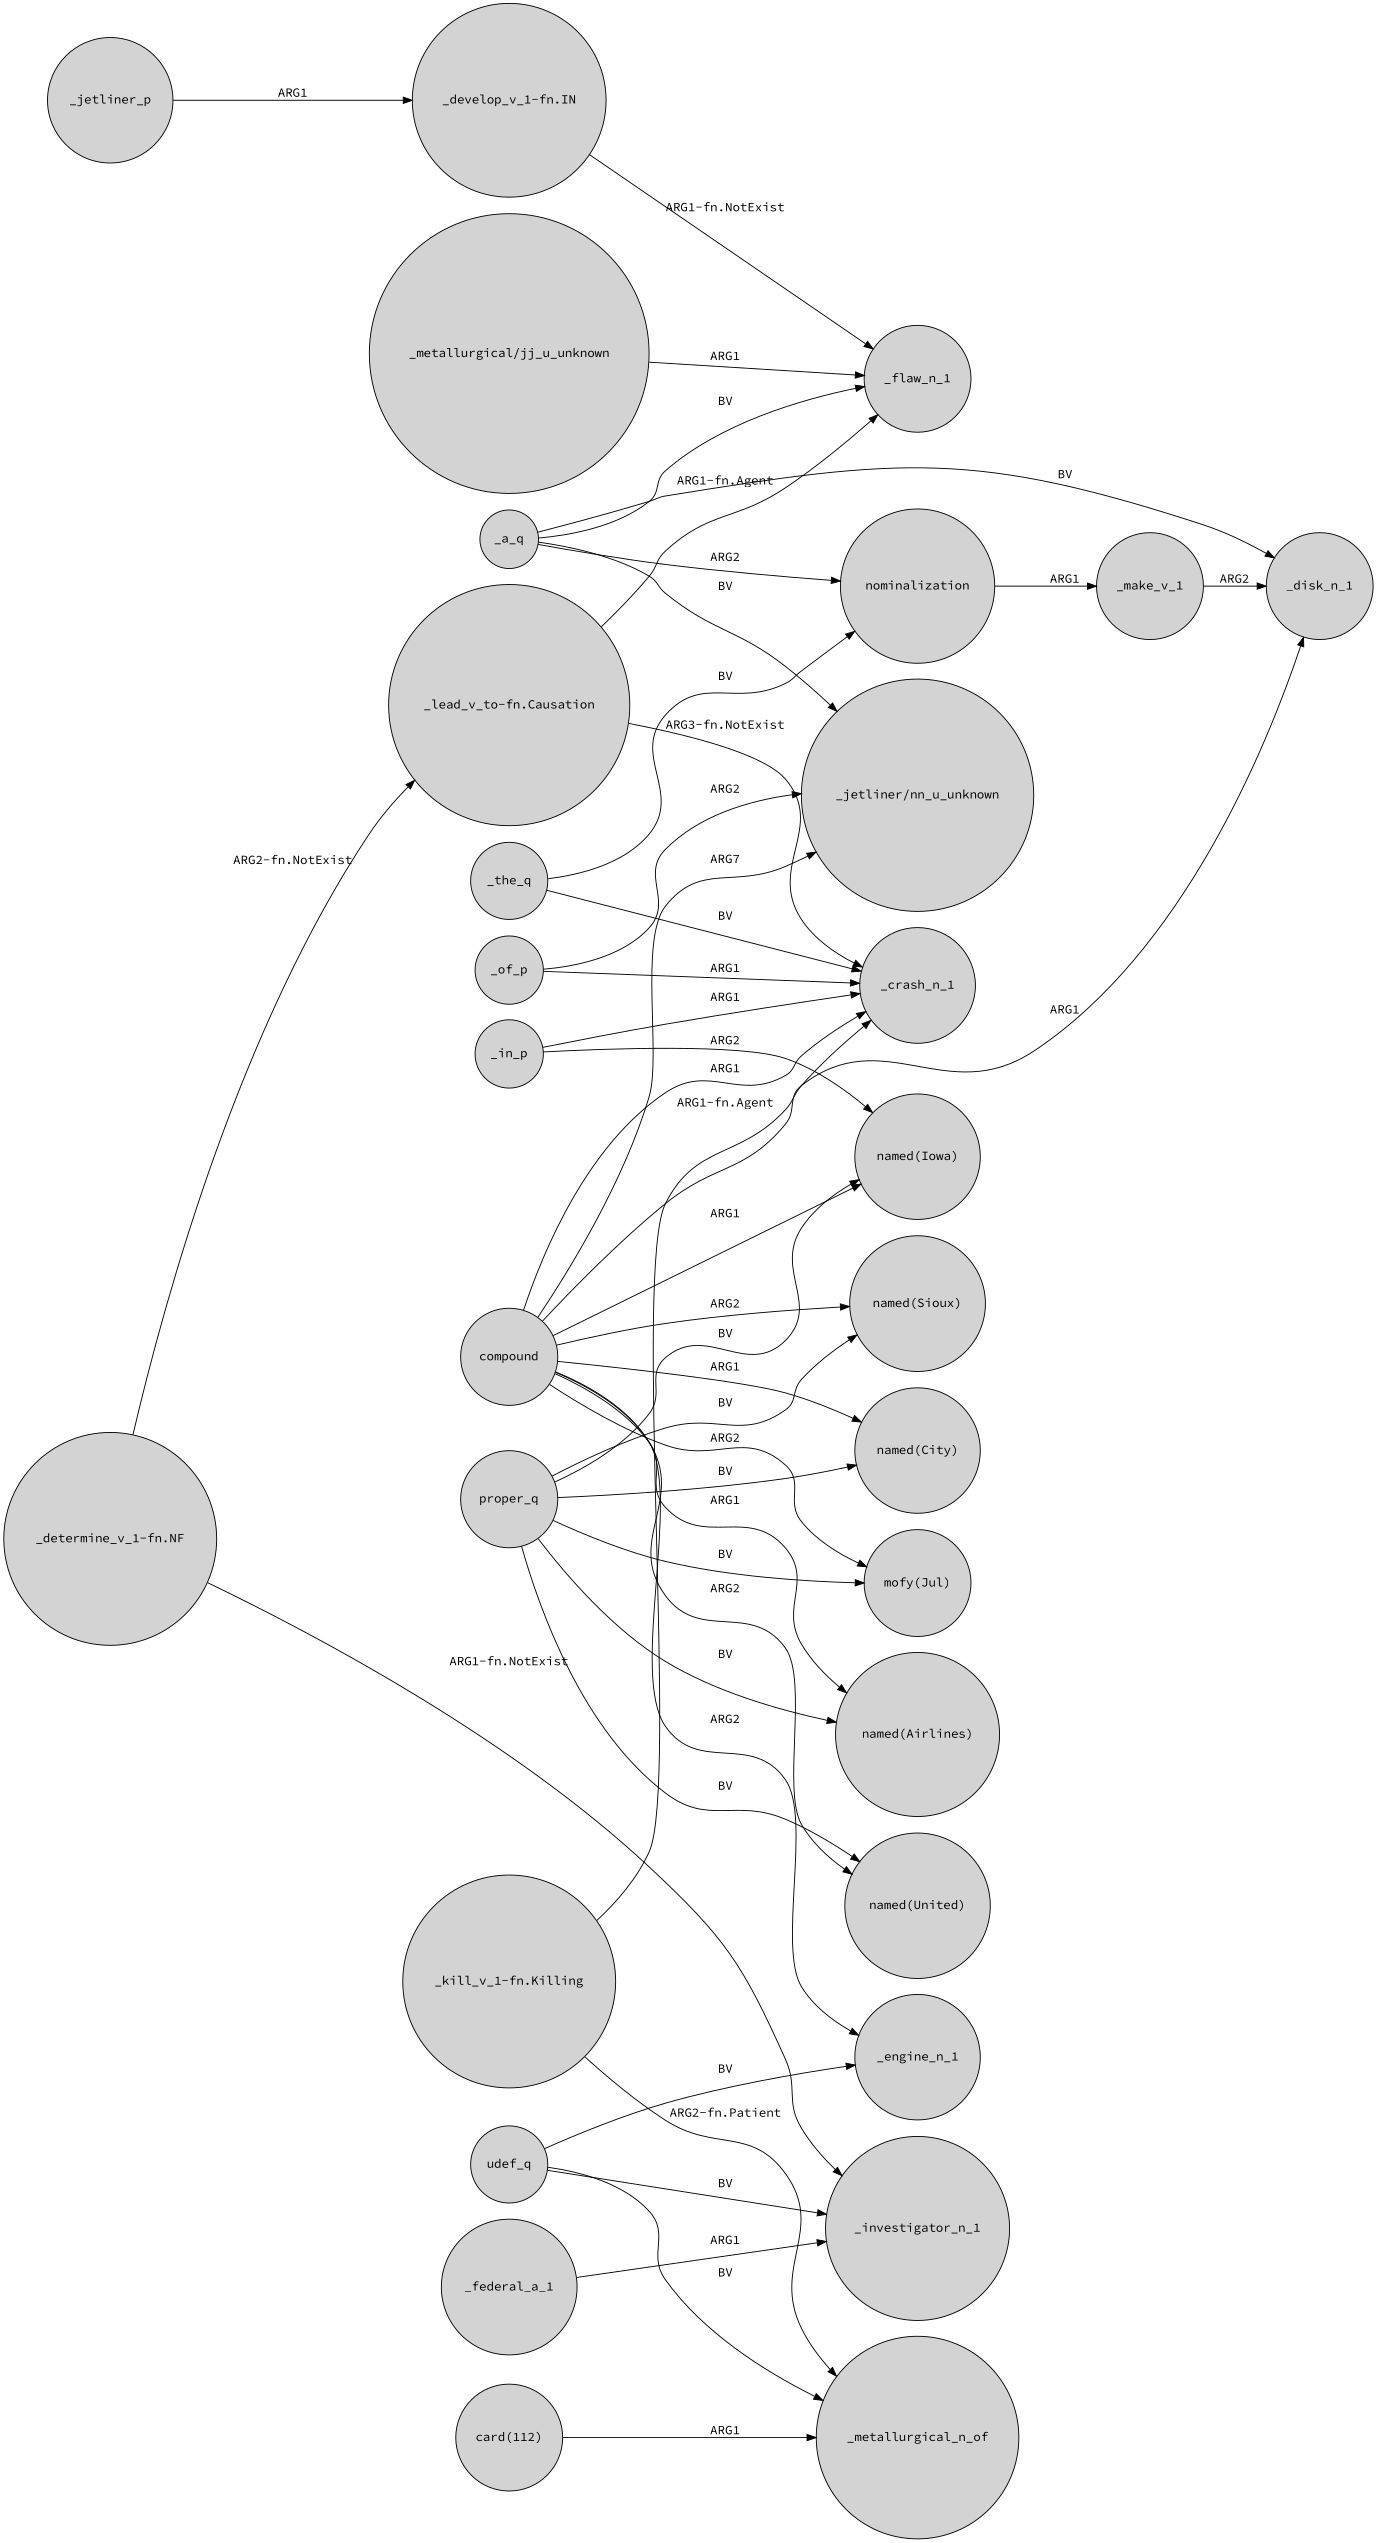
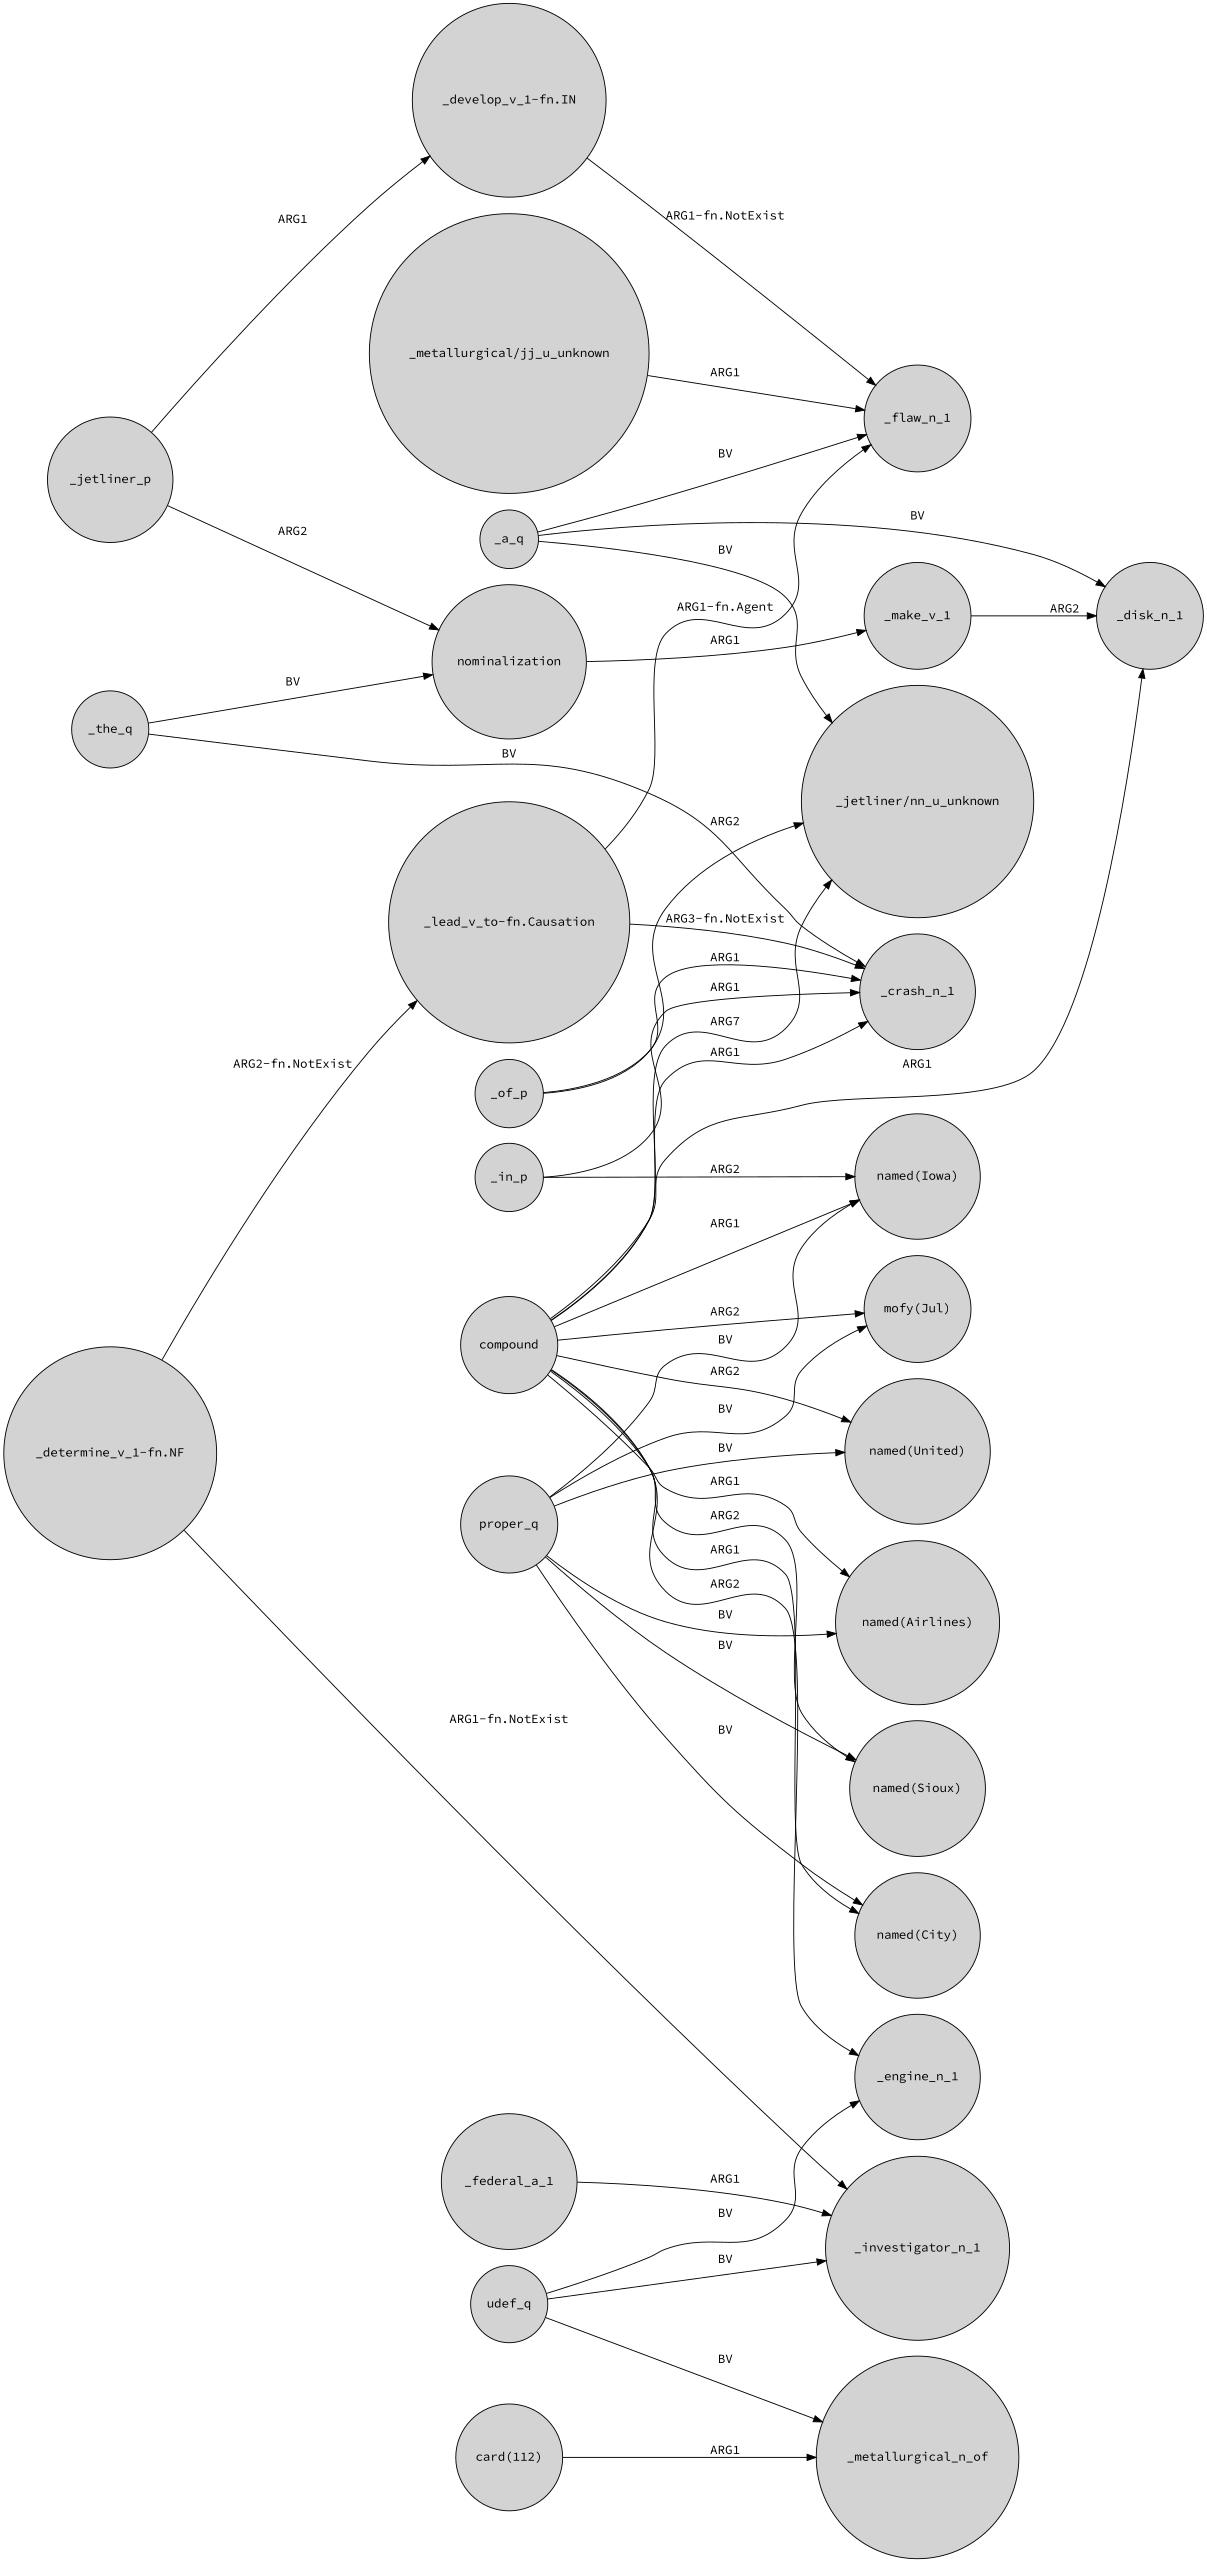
(684, 567) -> (299, 566)
(509, 1981) -> none
